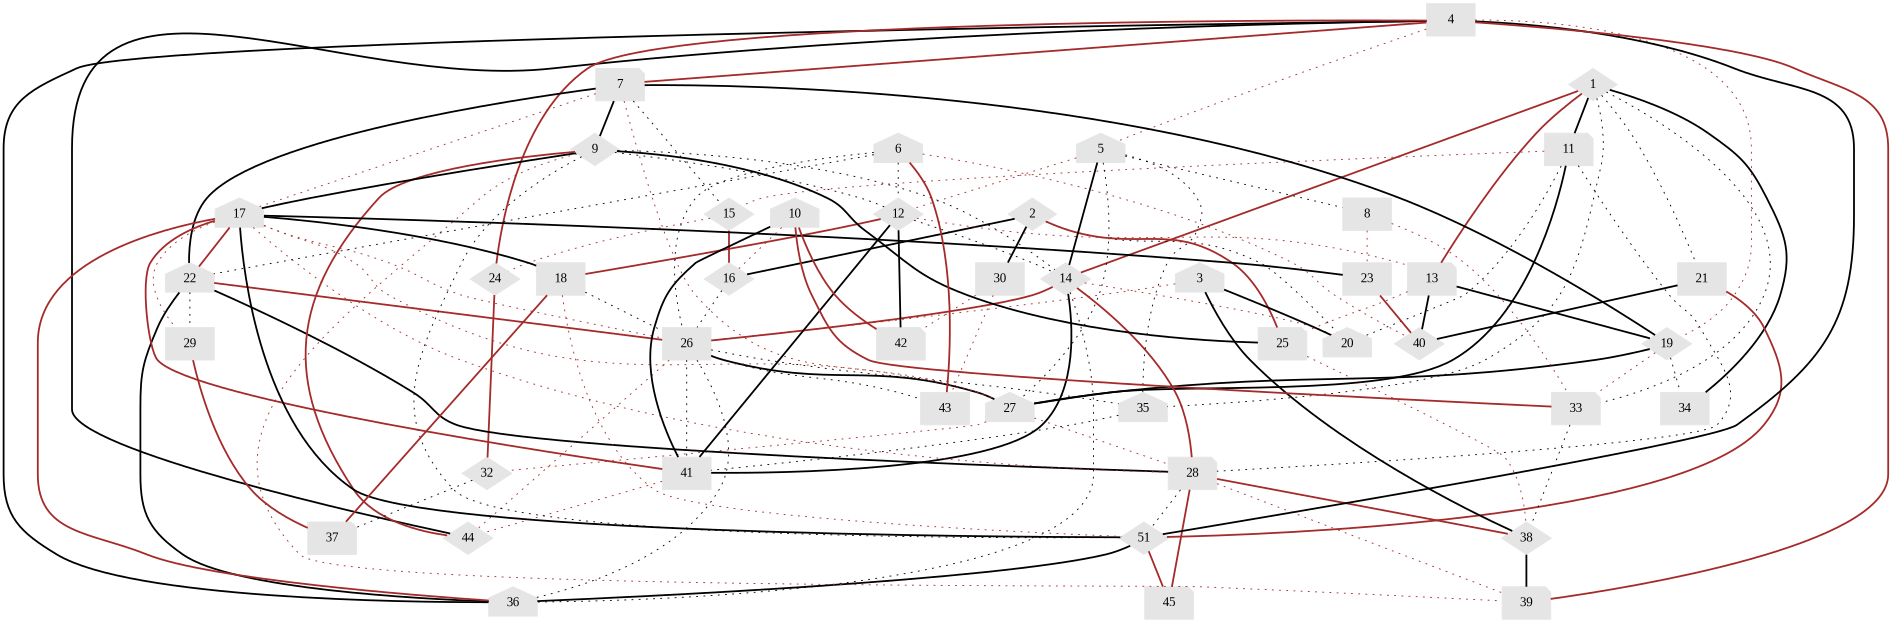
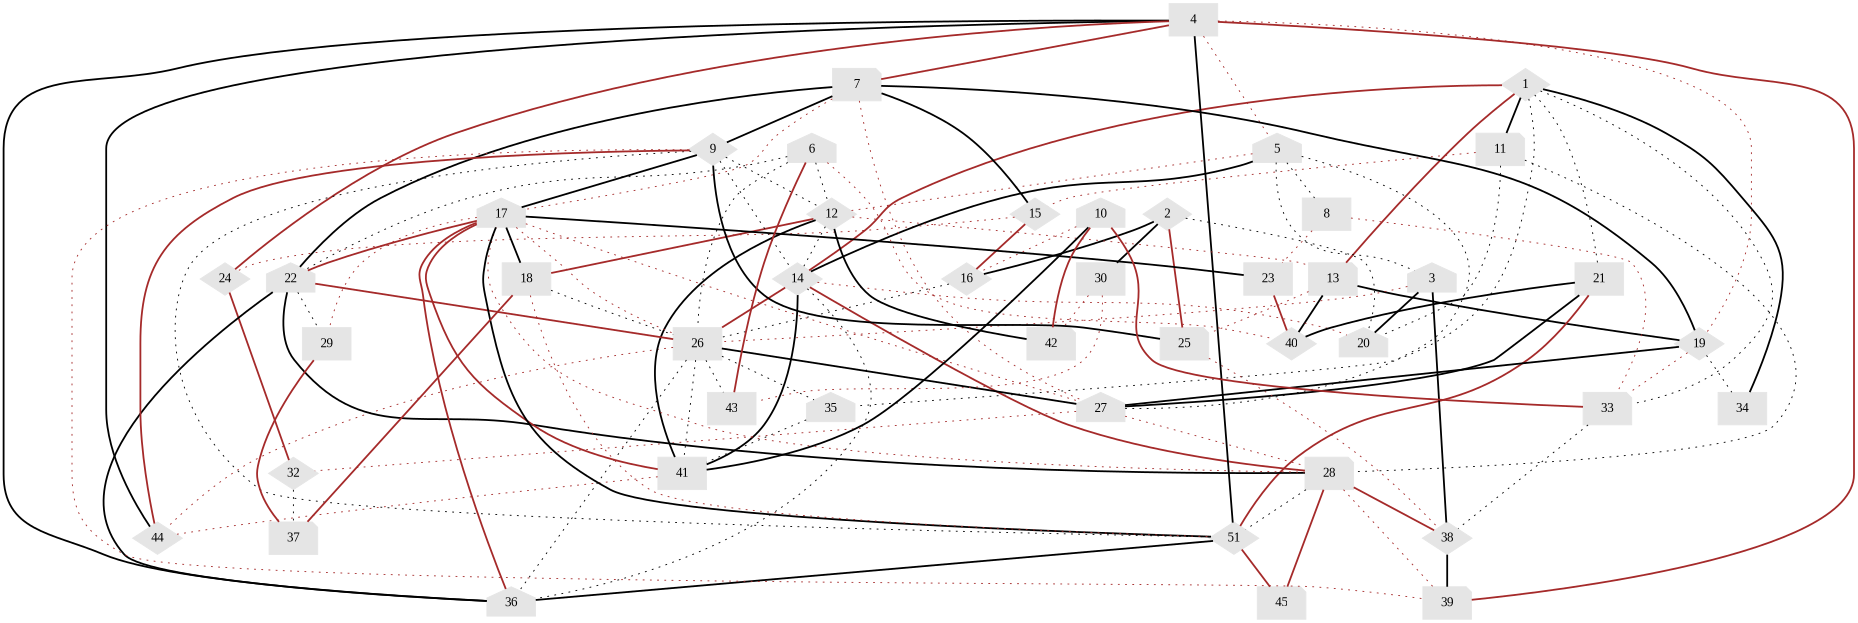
(673, 147) -> (965, 135)
(1177, 251) -> (1297, 233)
(1327, 385) -> (1364, 386)
